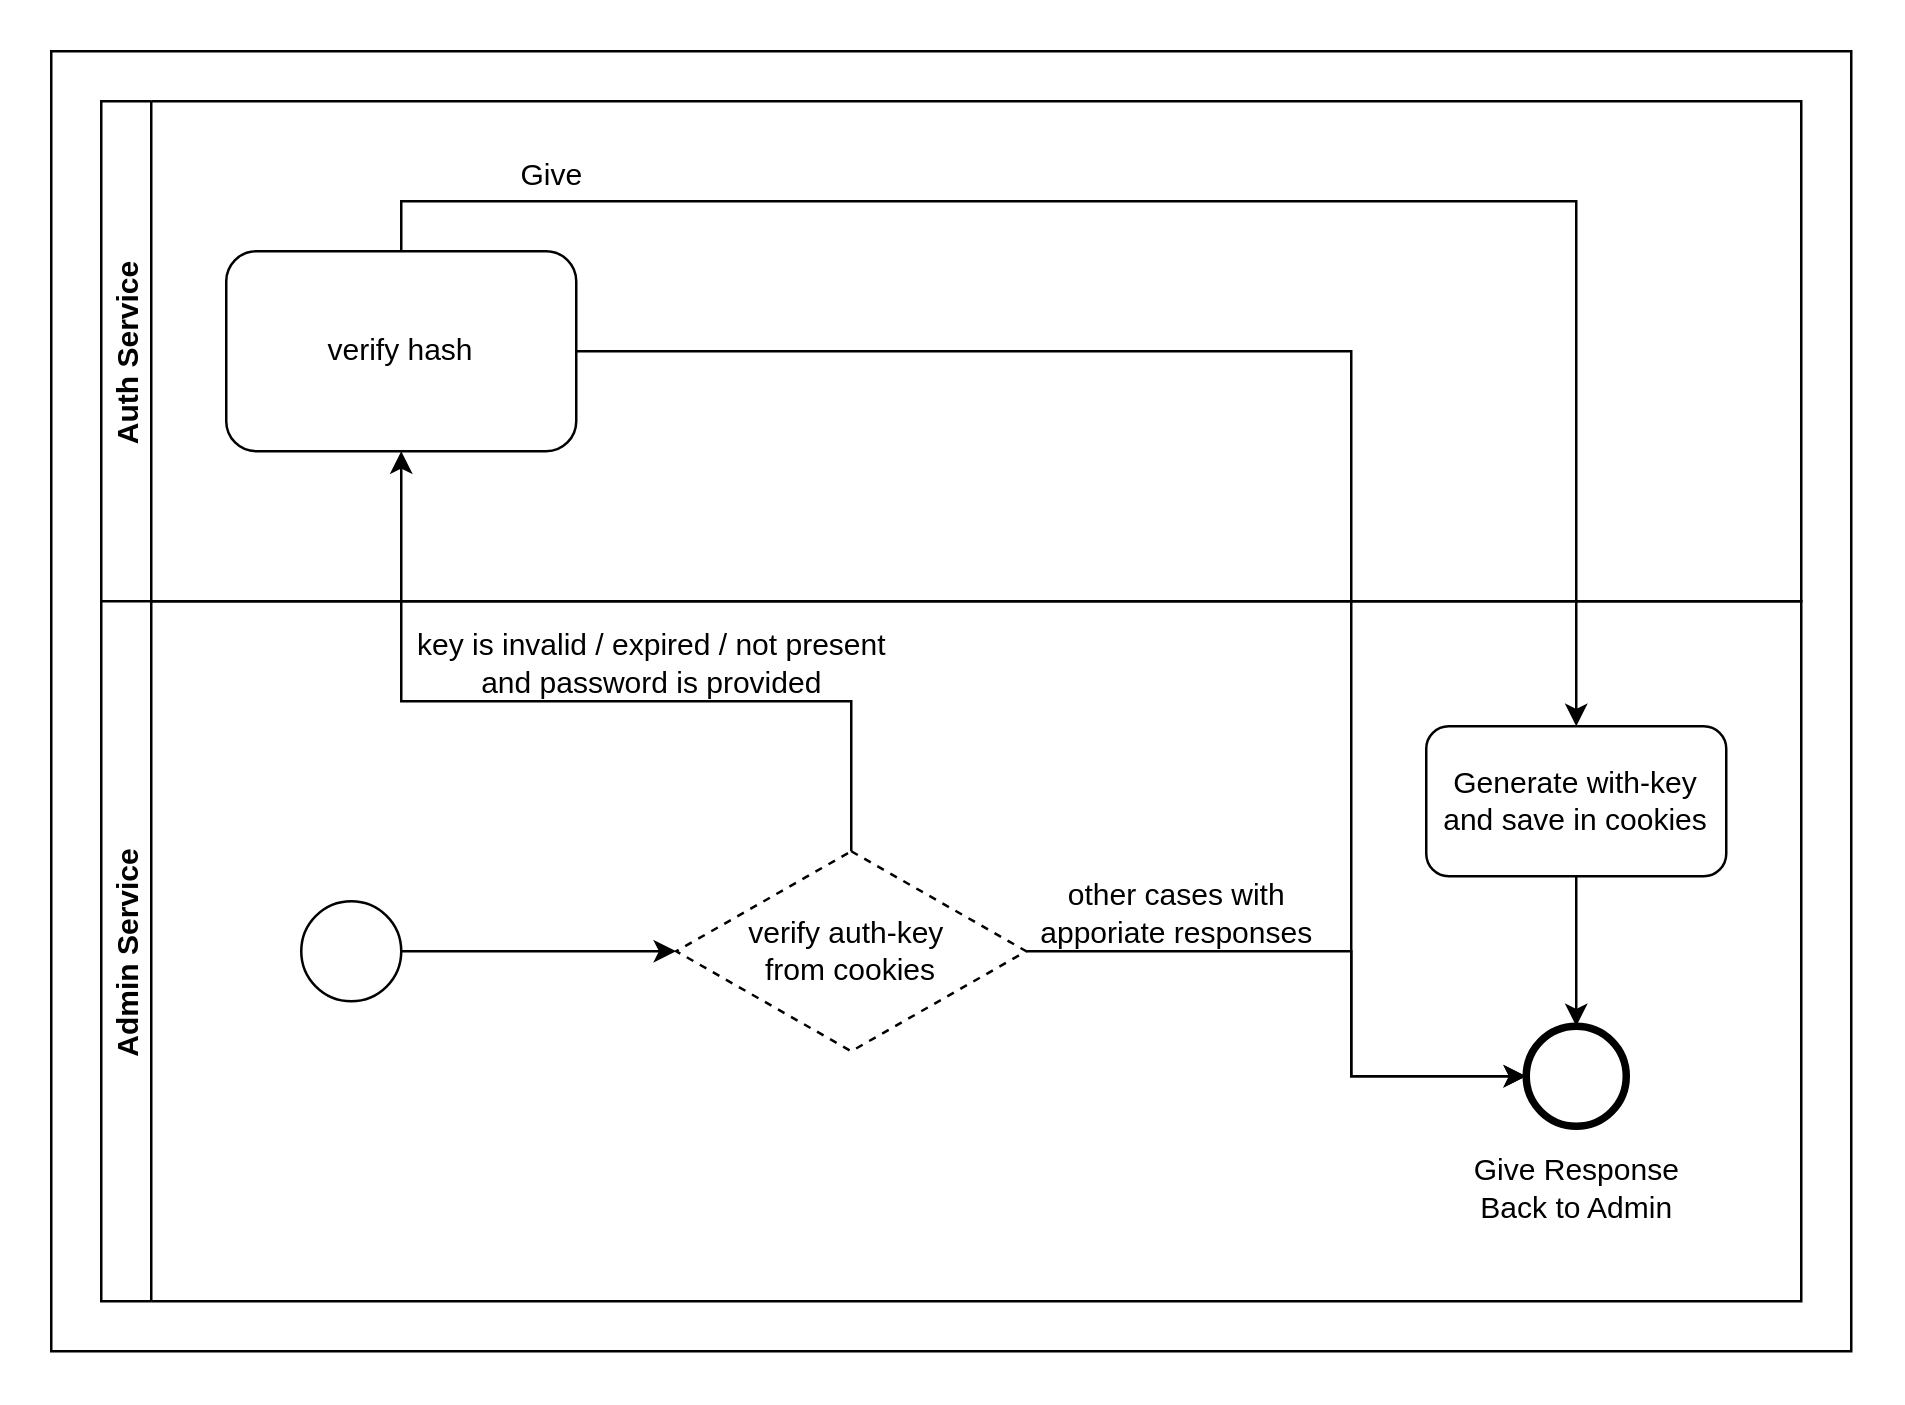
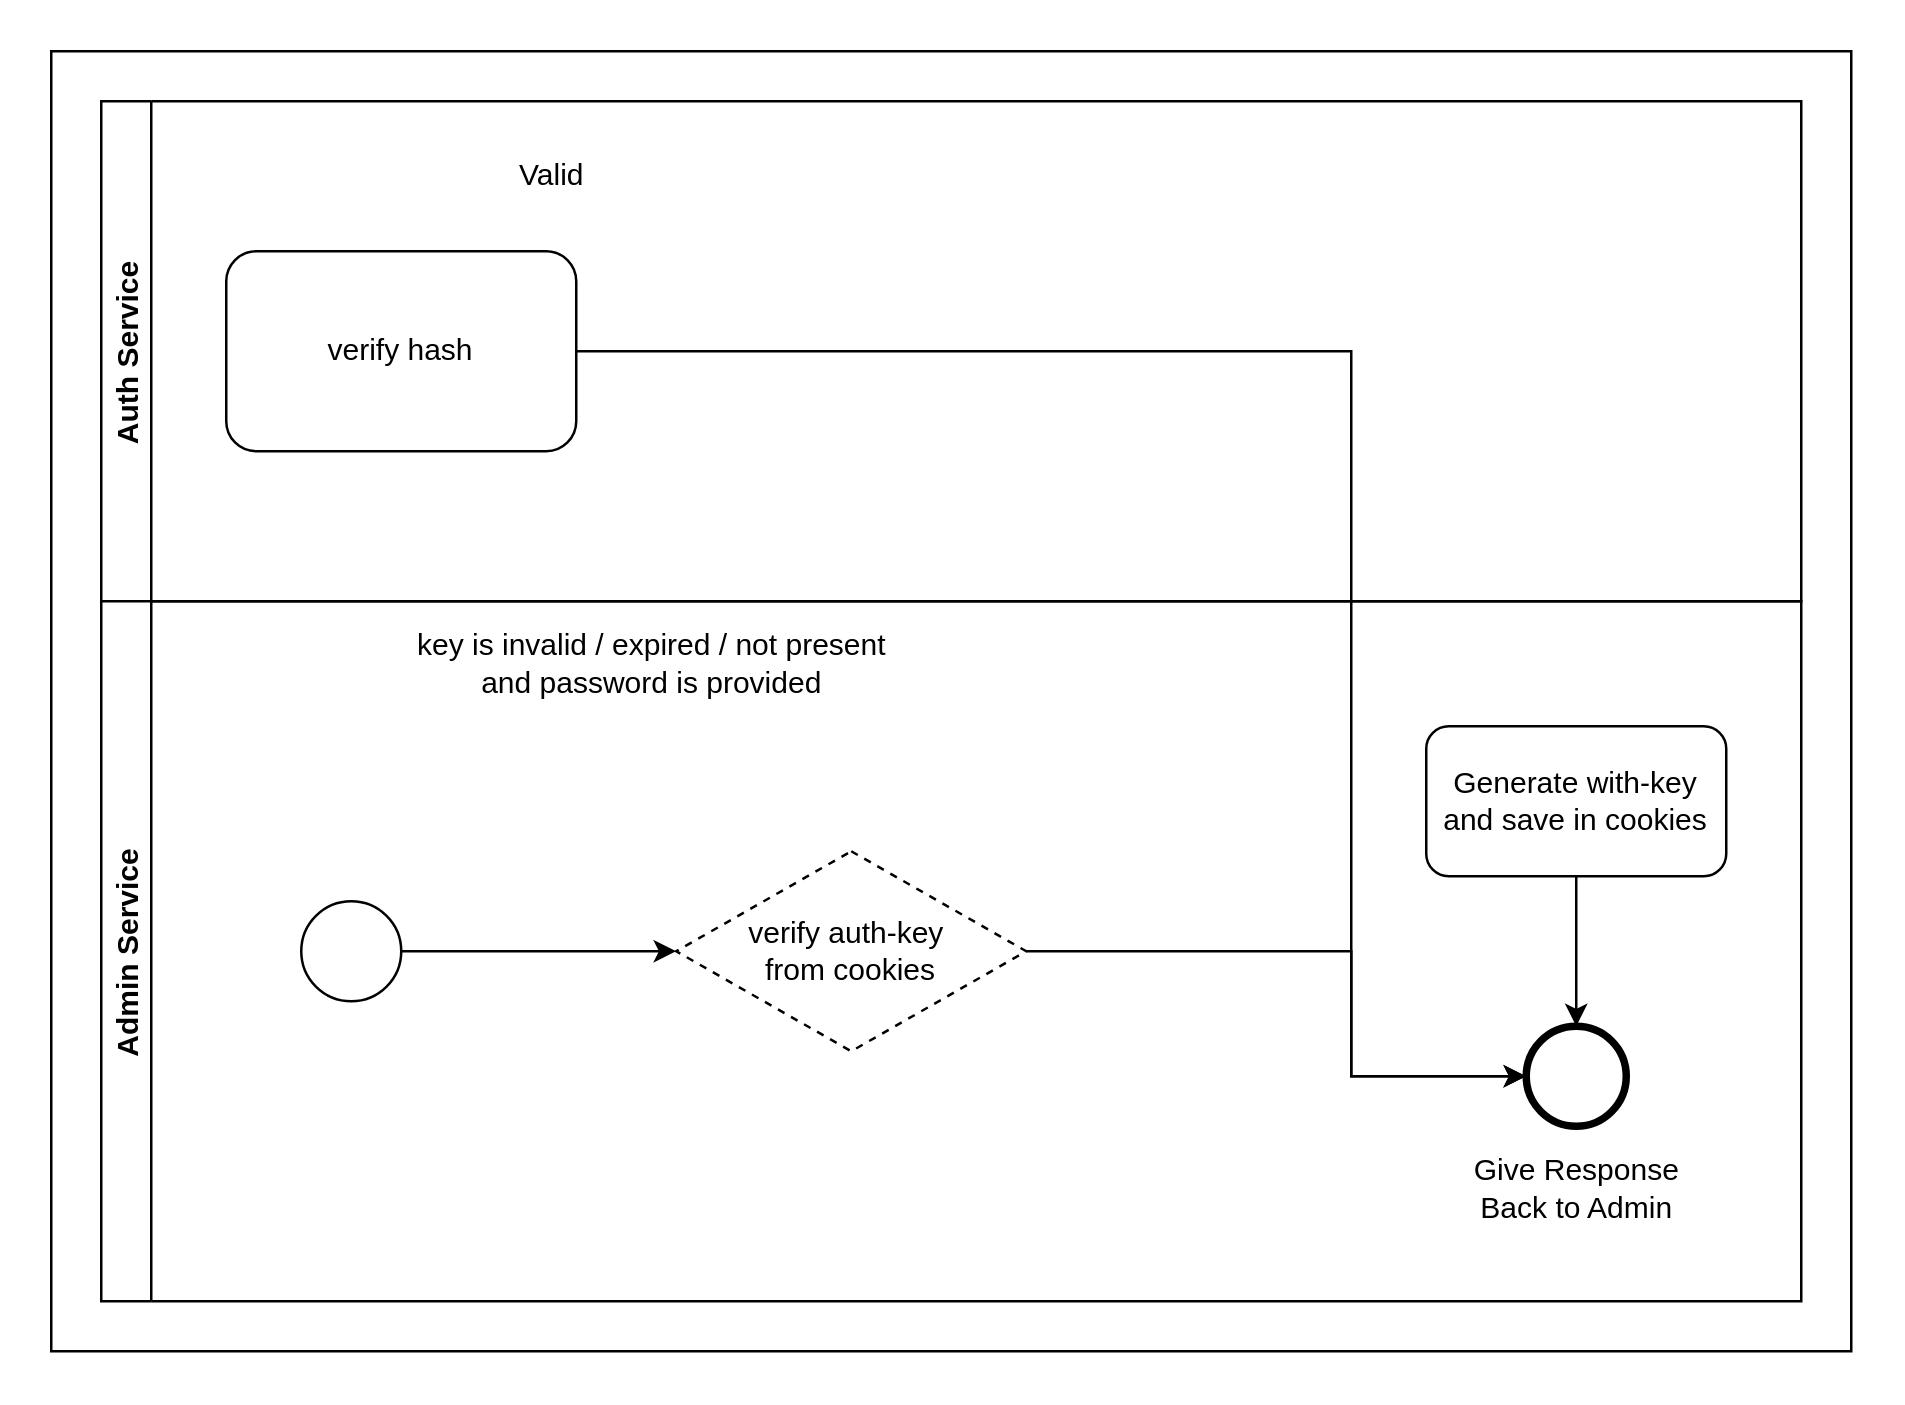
(553, 176) -> (553, 176)
(1161, 201) -> none
(654, 701) -> none
(1176, 914) -> none
